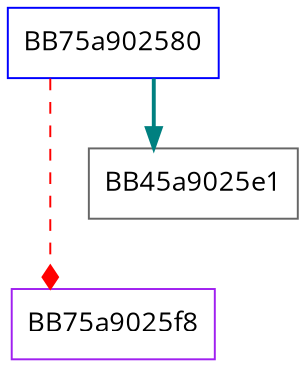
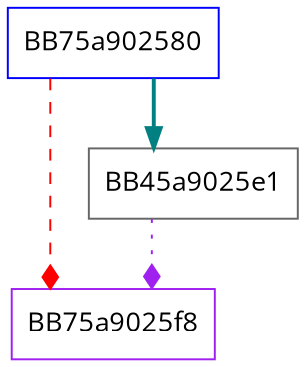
none -> (152, 242)
